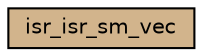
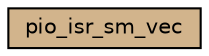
(101, 28) -> (105, 28)
